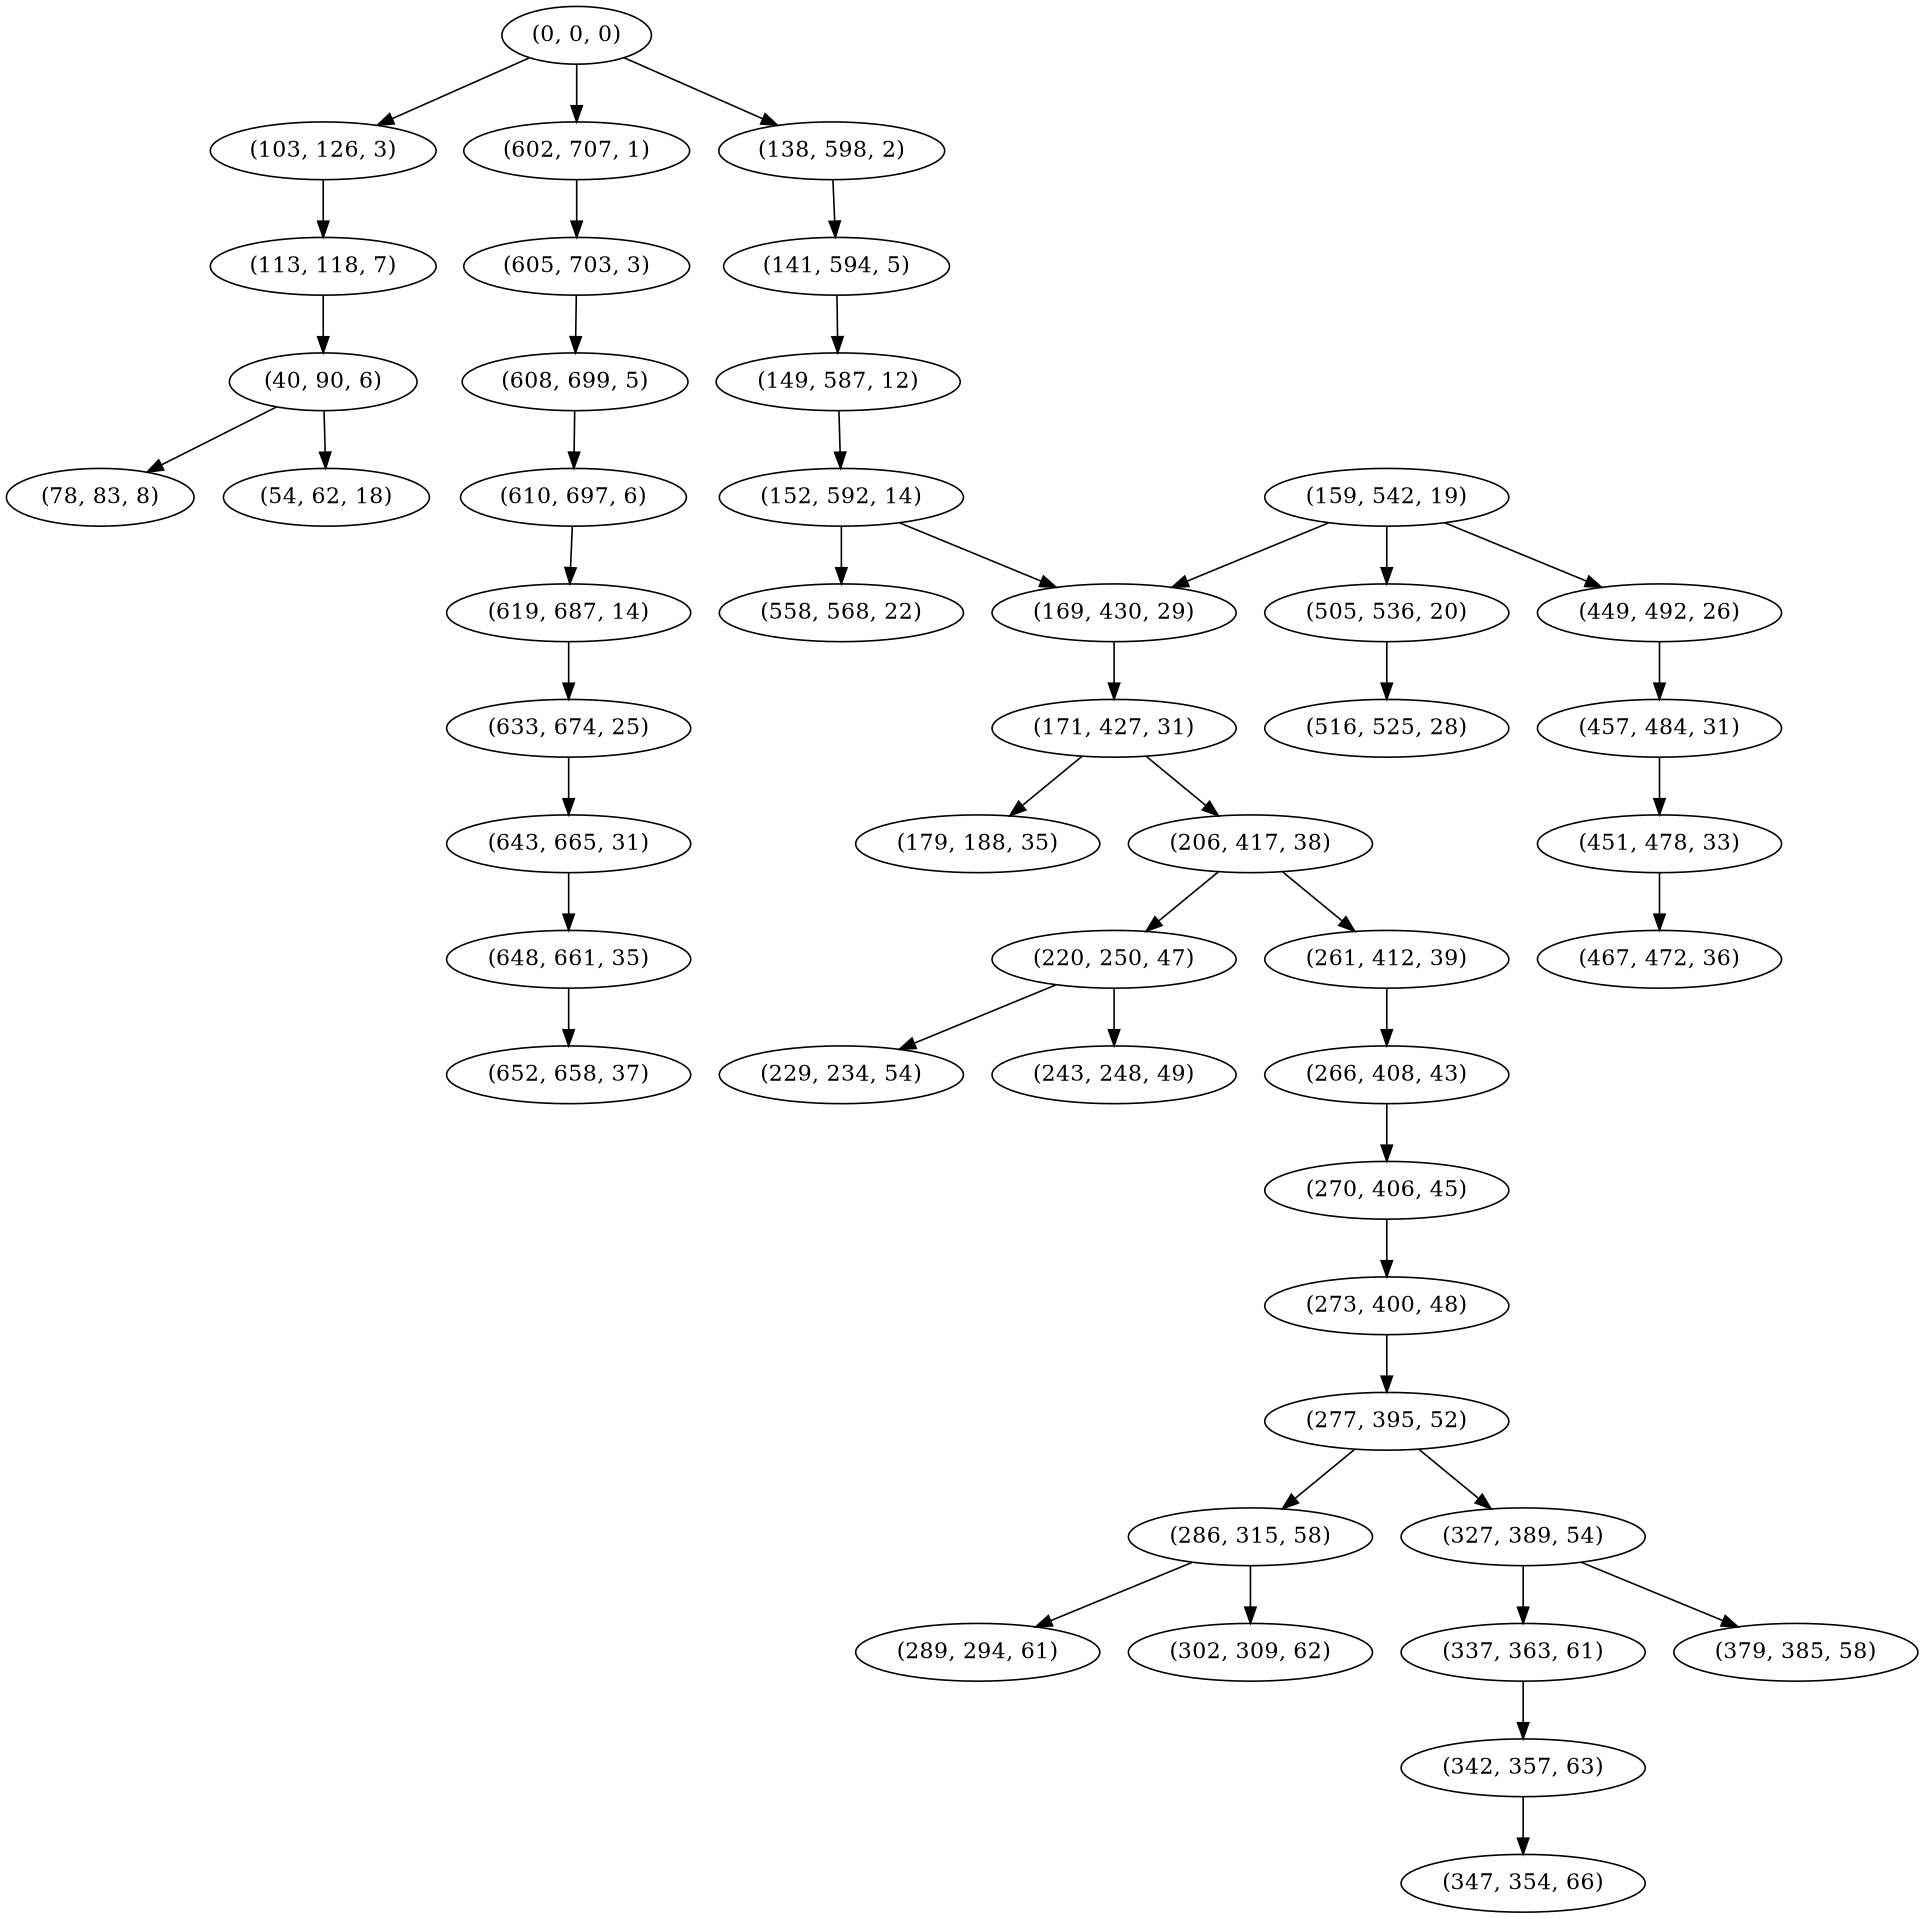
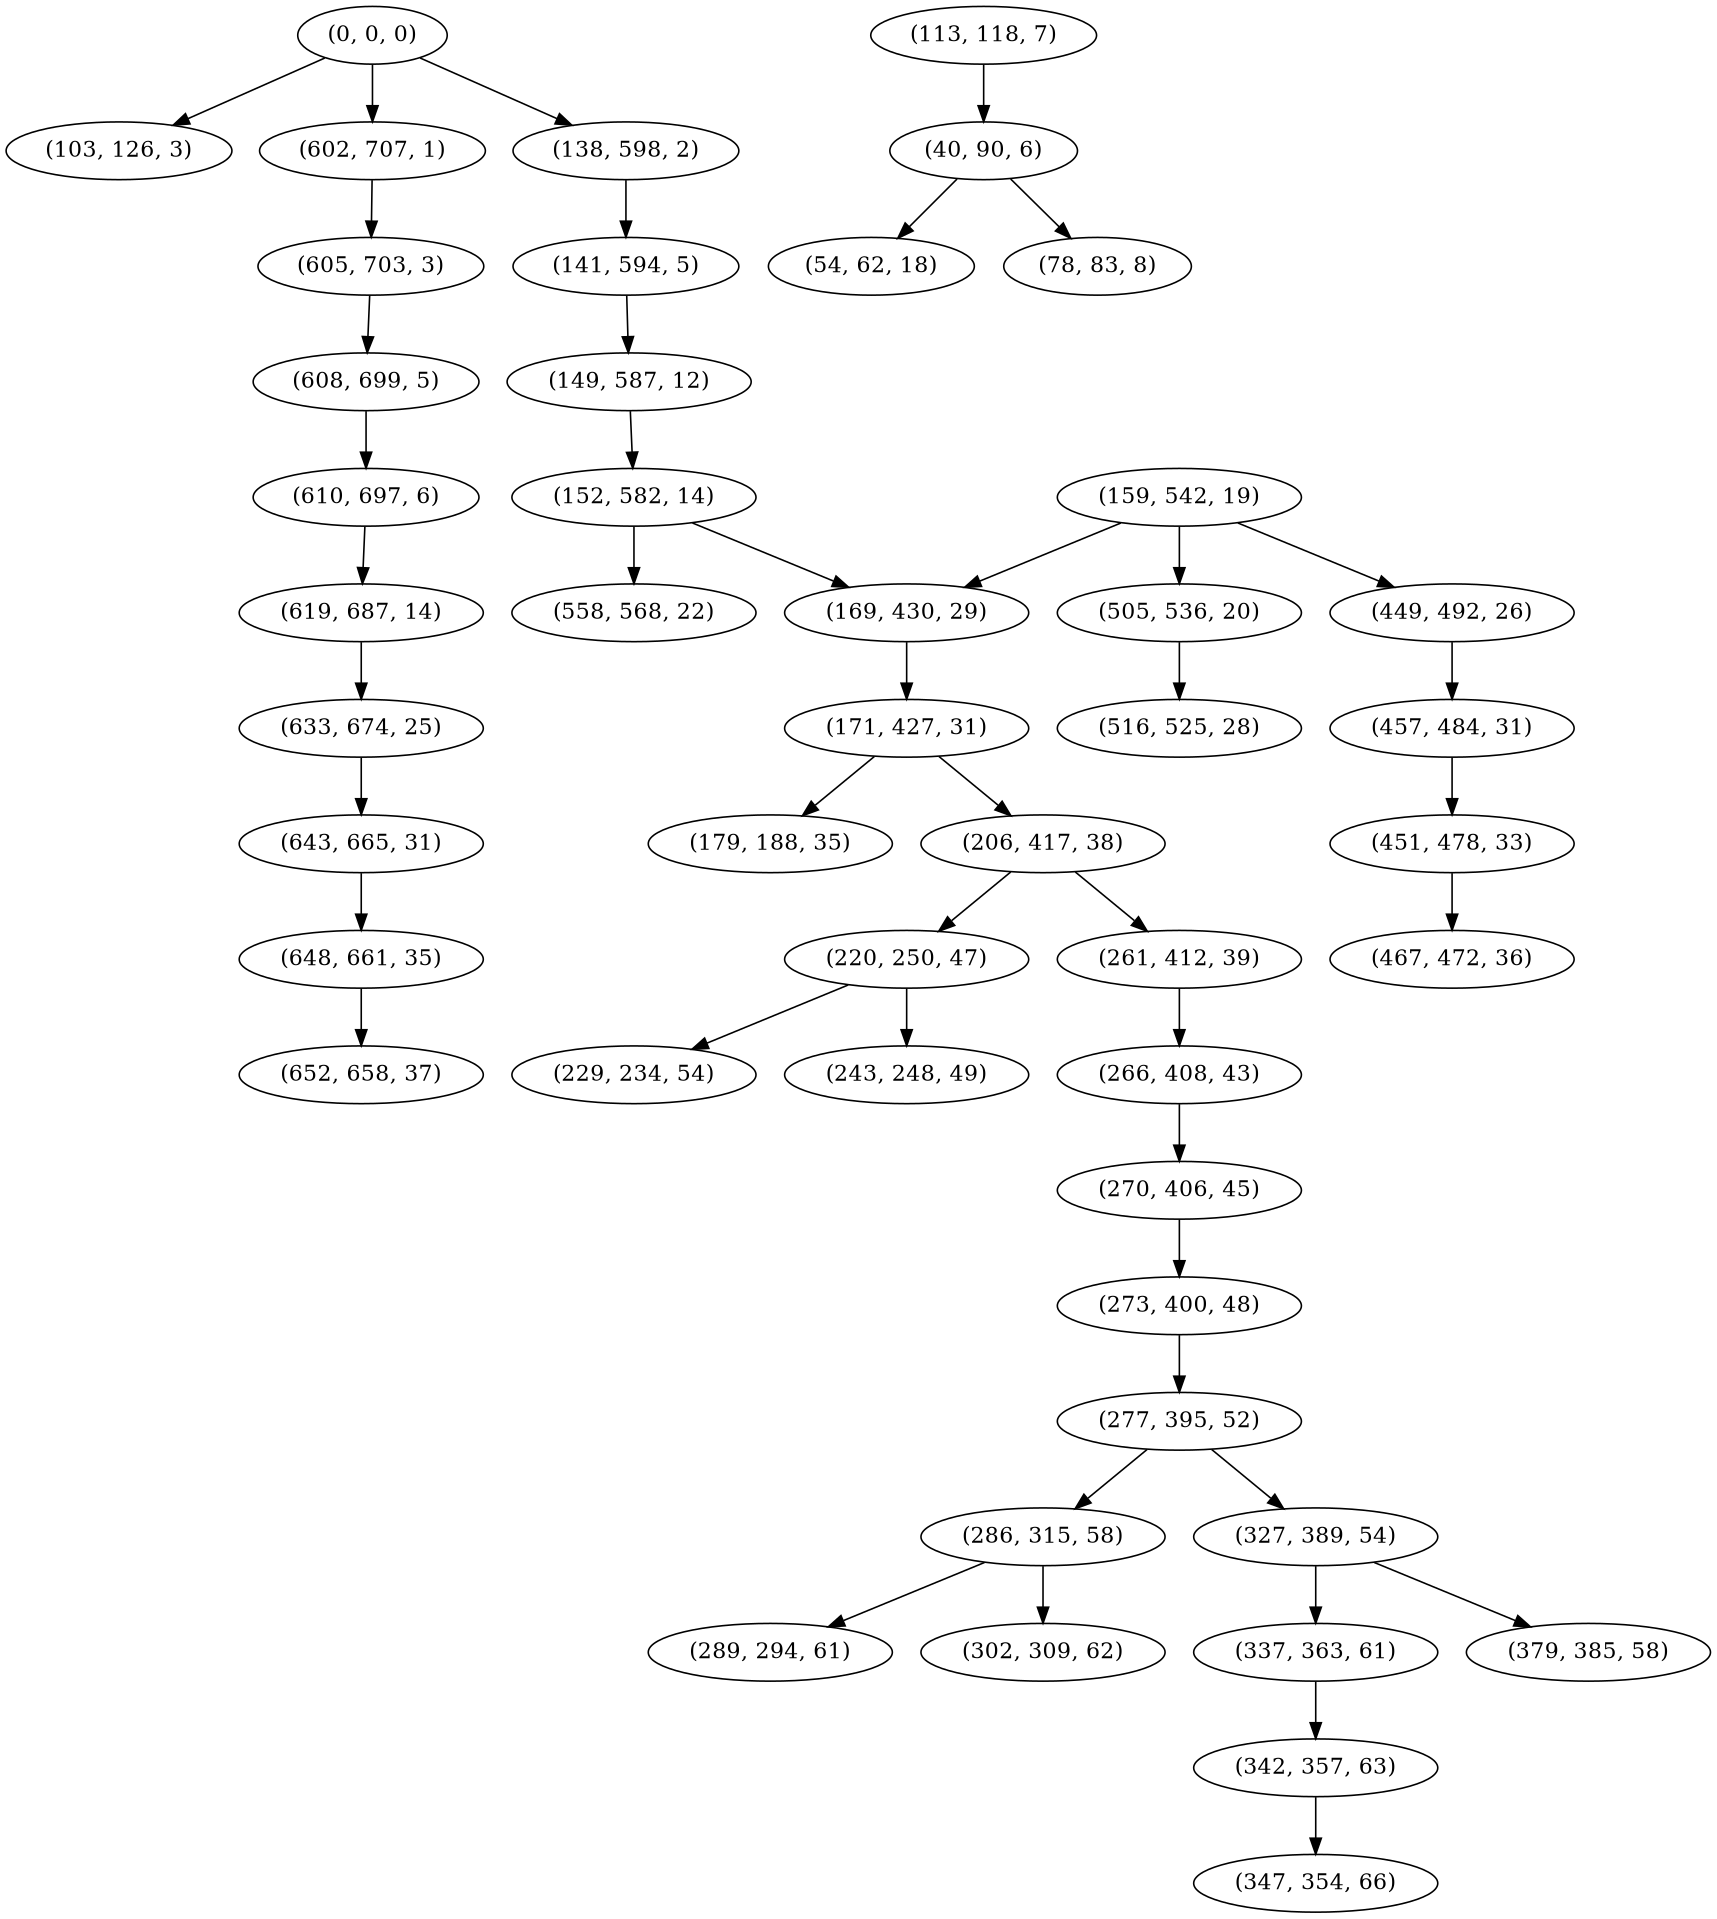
(323, 201) -> none
(841, 497) -> (634, 497)
